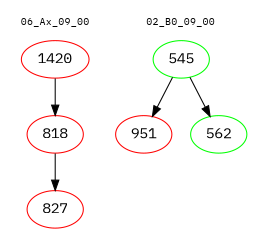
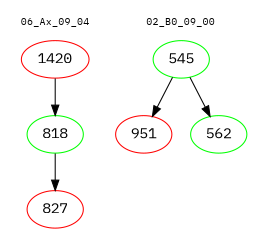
(56, 22) -> (56, 22)
(55, 134) -> (55, 134)
